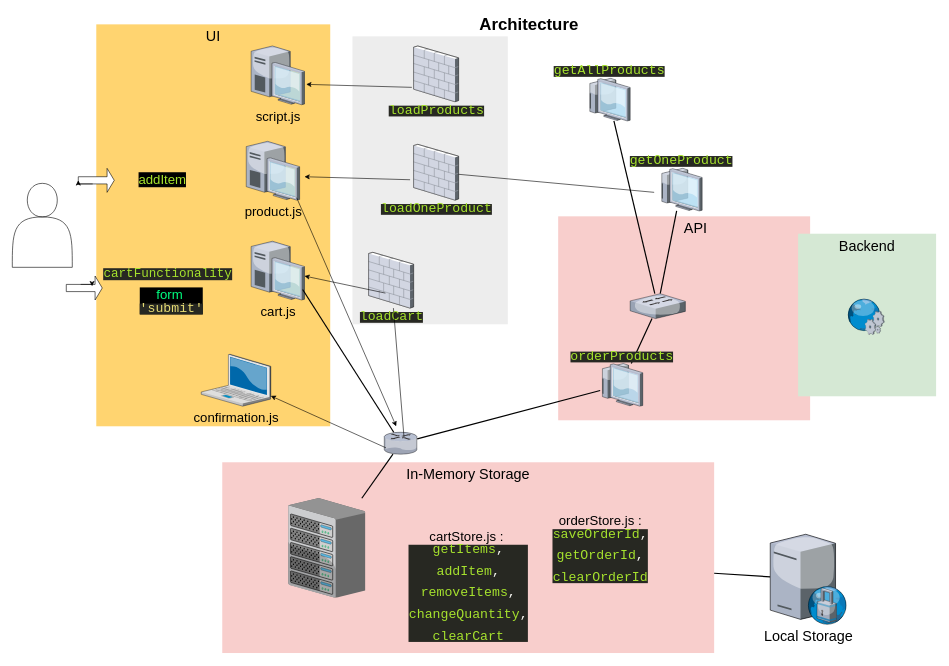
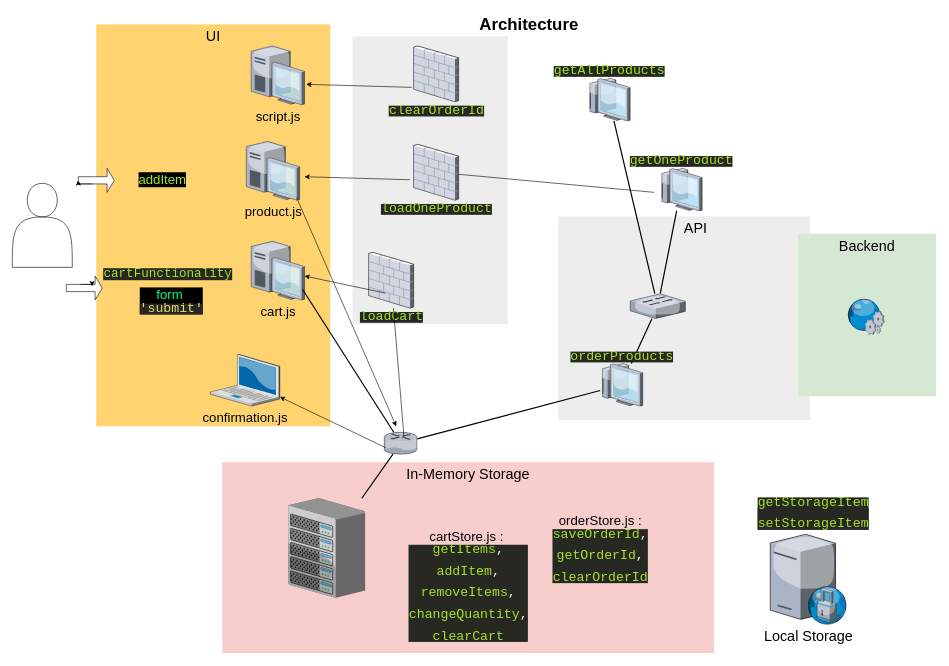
(437, 111) -> (437, 111)
(684, 226) -> (684, 226)
(236, 380) -> (245, 380)
none -> (813, 513)
(741, 575) -> none
